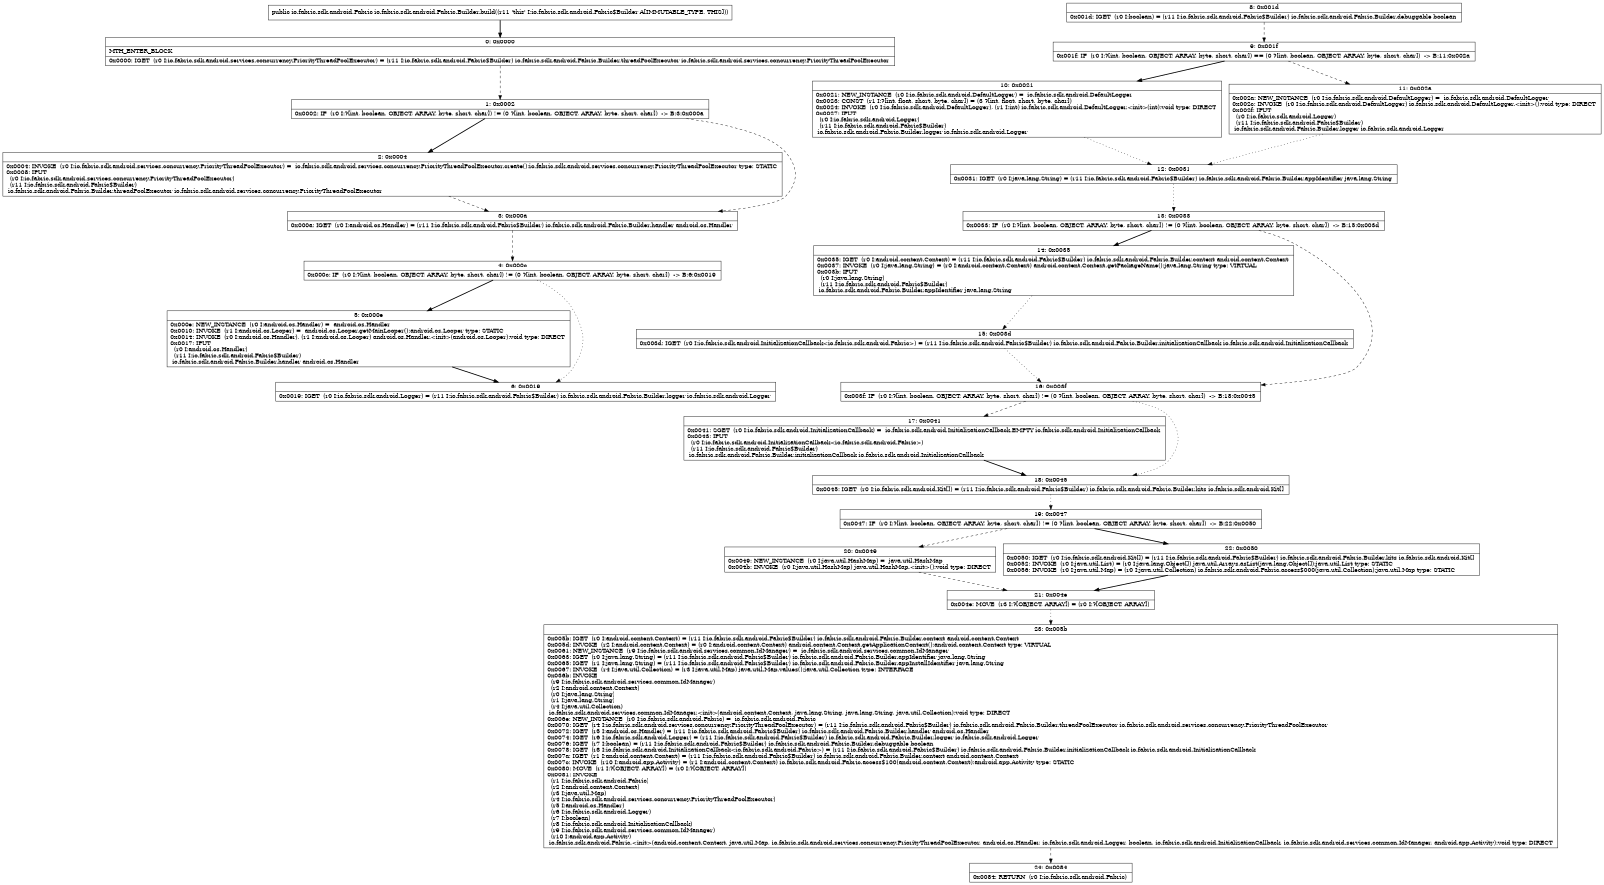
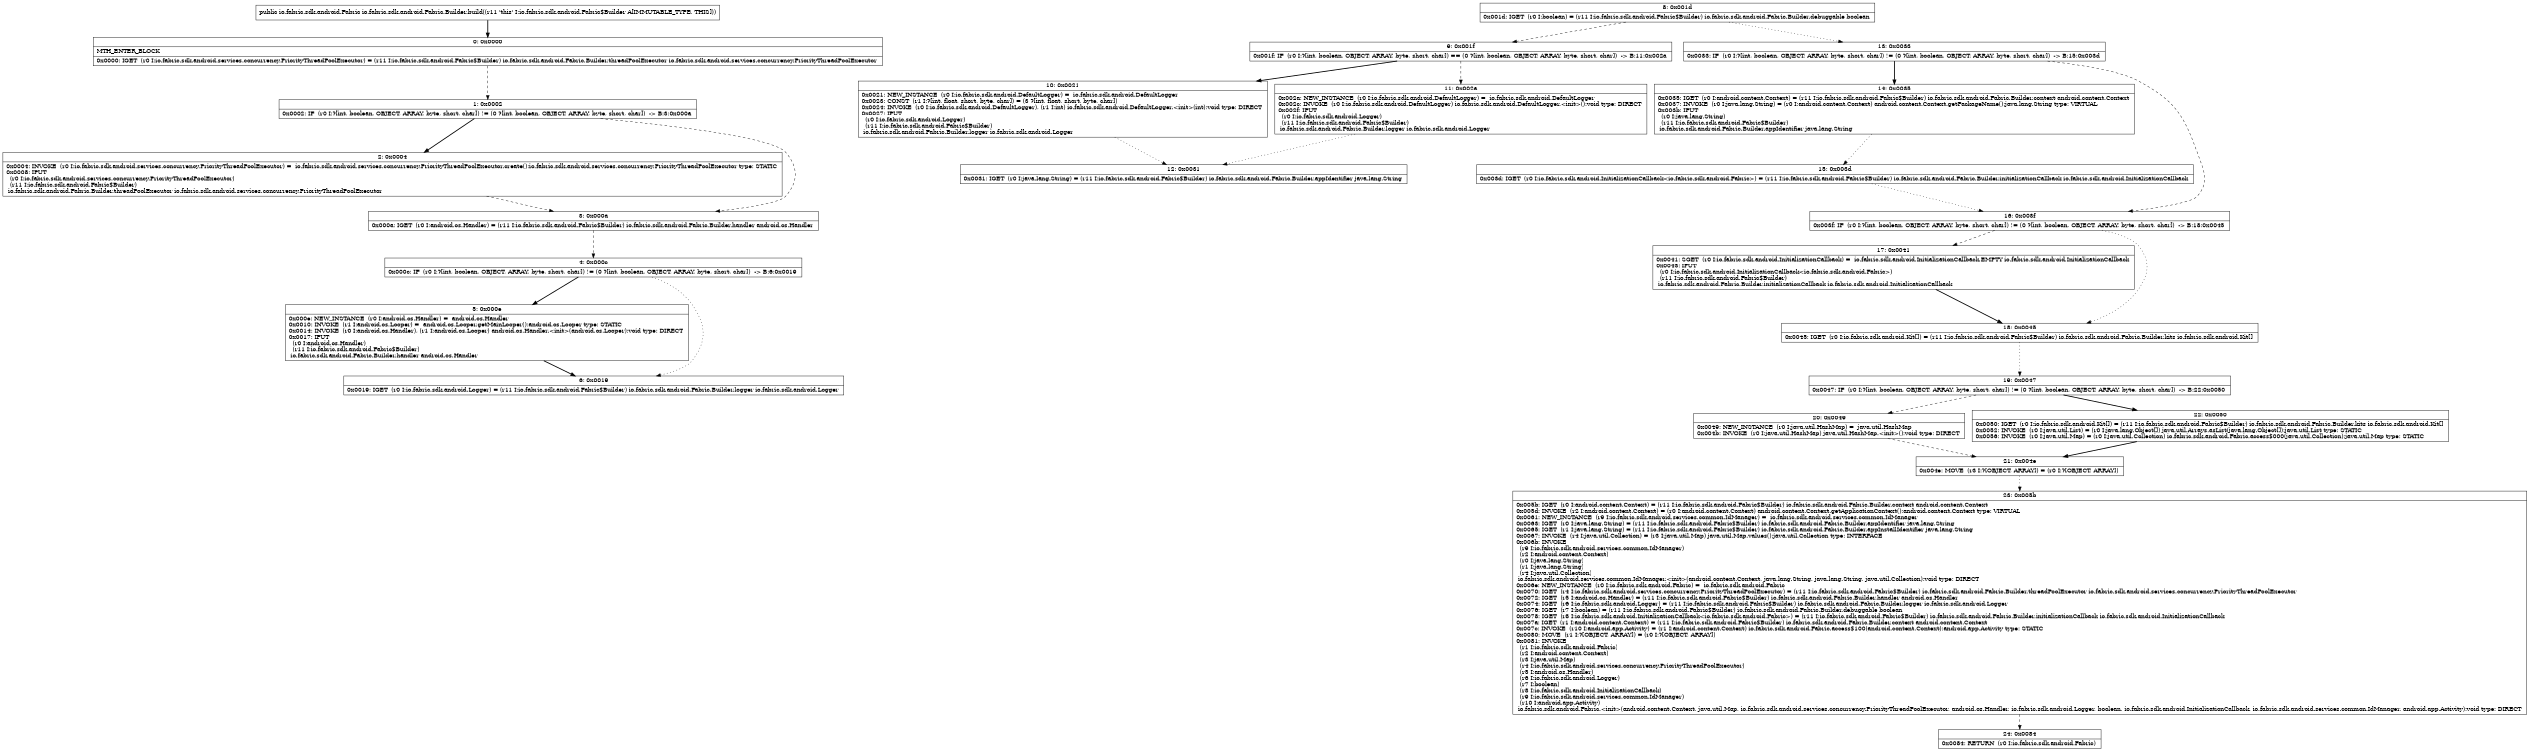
(1174, 196) -> (1784, 32)
(574, 676) -> (1543, 542)
